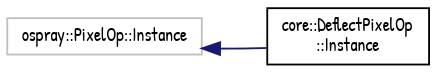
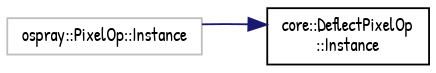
(243, 49) -> (225, 24)
